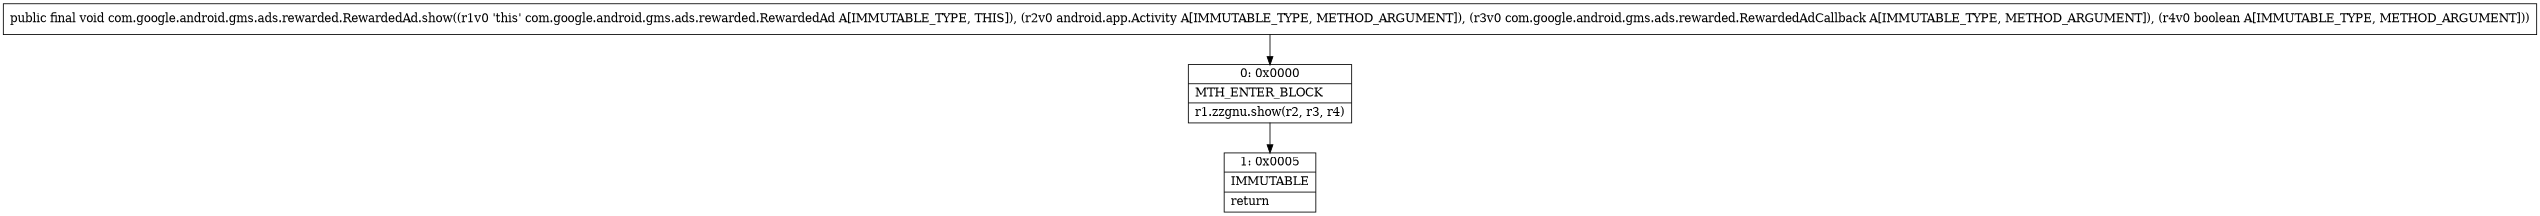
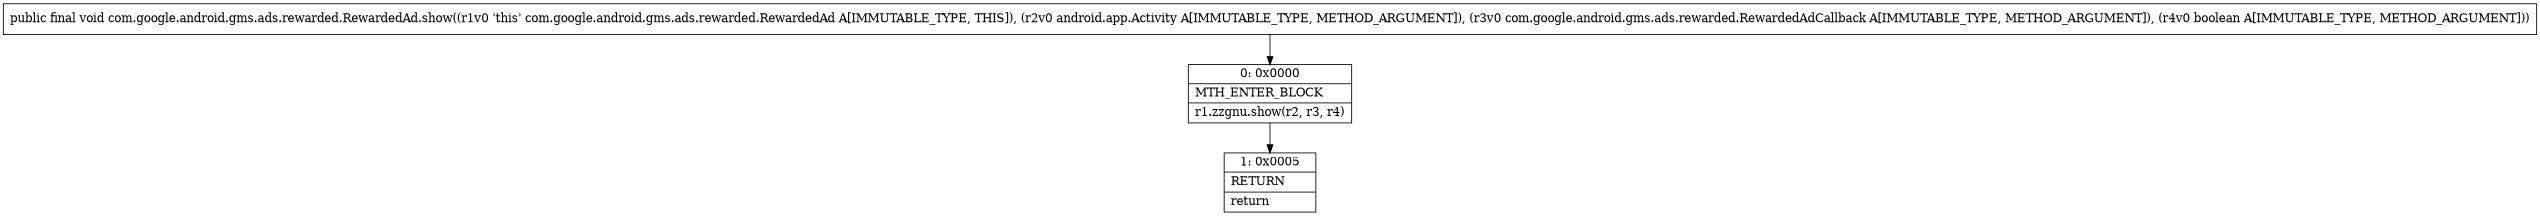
(1270, 182) -> (1258, 182)
